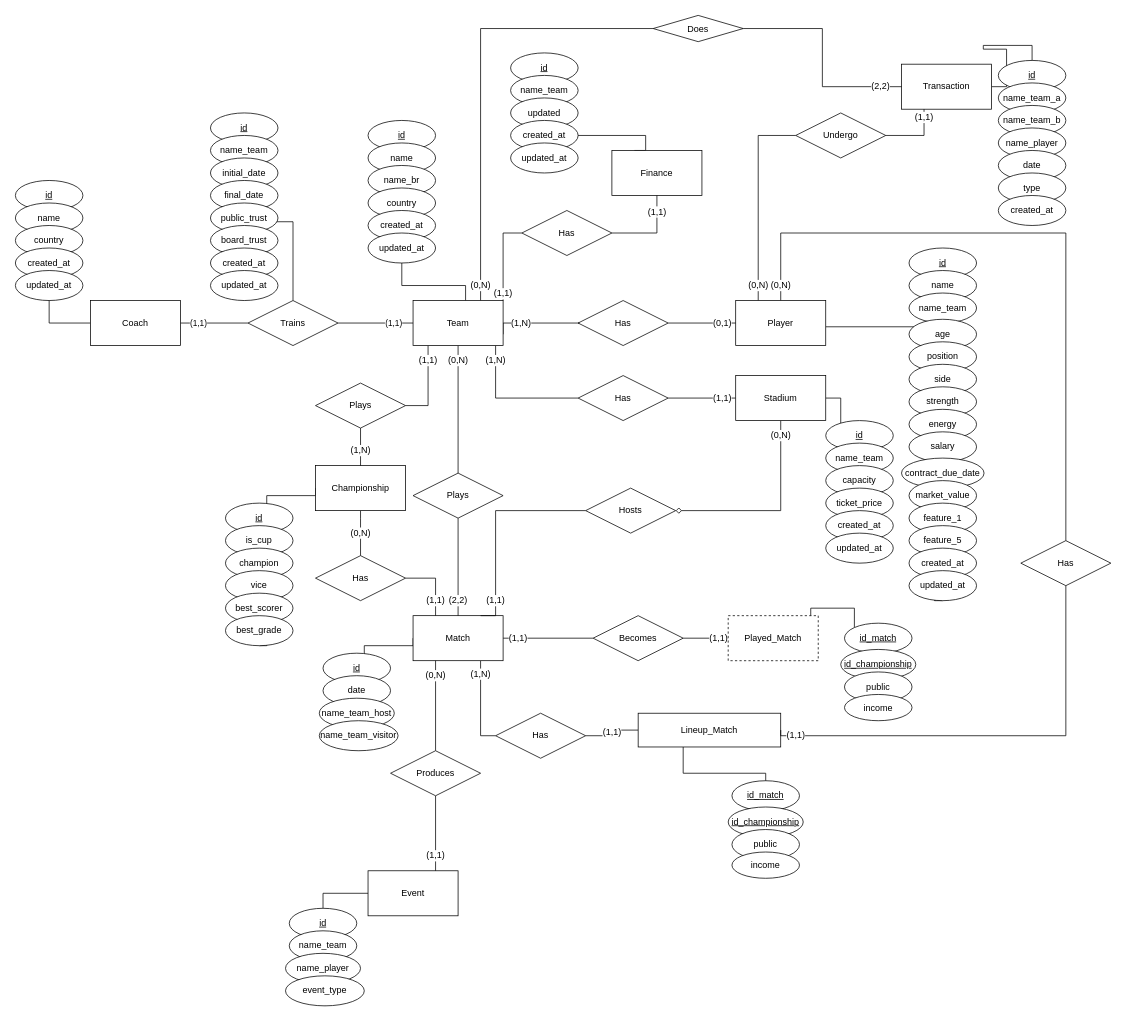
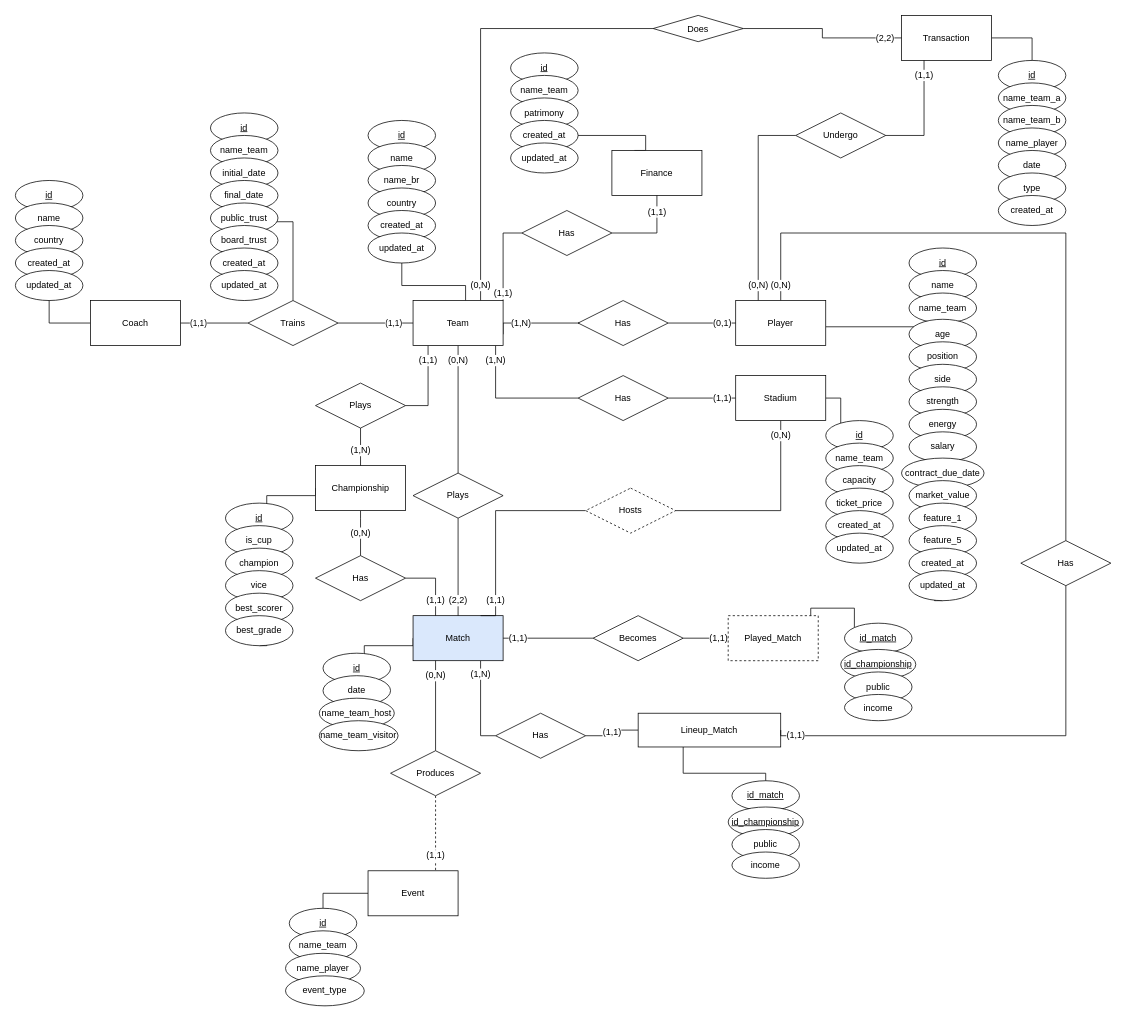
(946, 87) -> (946, 38)
(544, 113) -> (544, 113)
(630, 510) -> (630, 510)
(682, 510) -> (679, 510)
(458, 638) -> (458, 638)
(435, 823) -> (435, 823)
